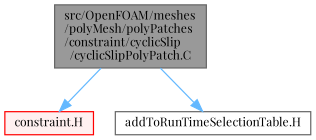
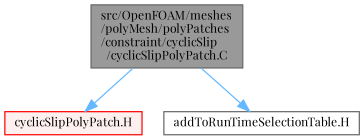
(49, 123) -> (73, 123)
